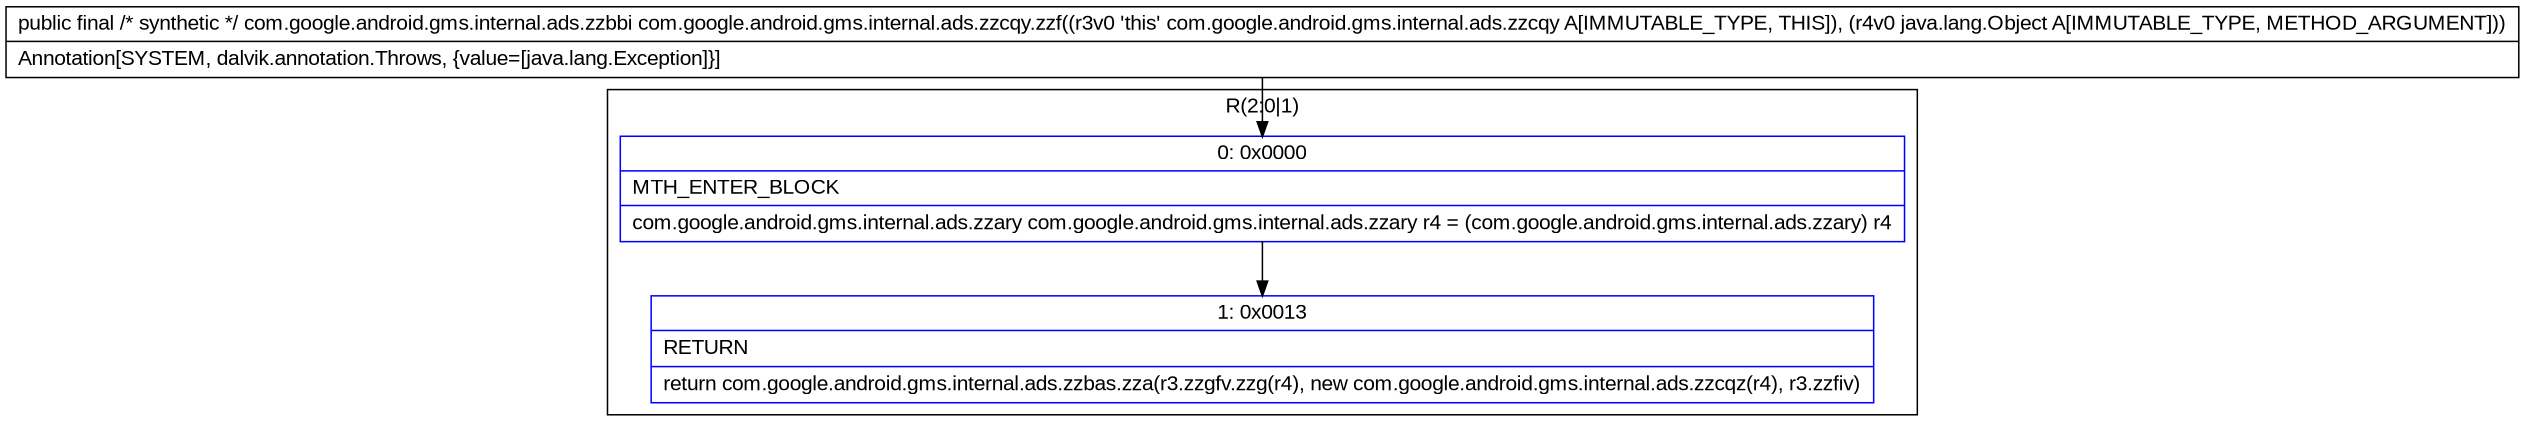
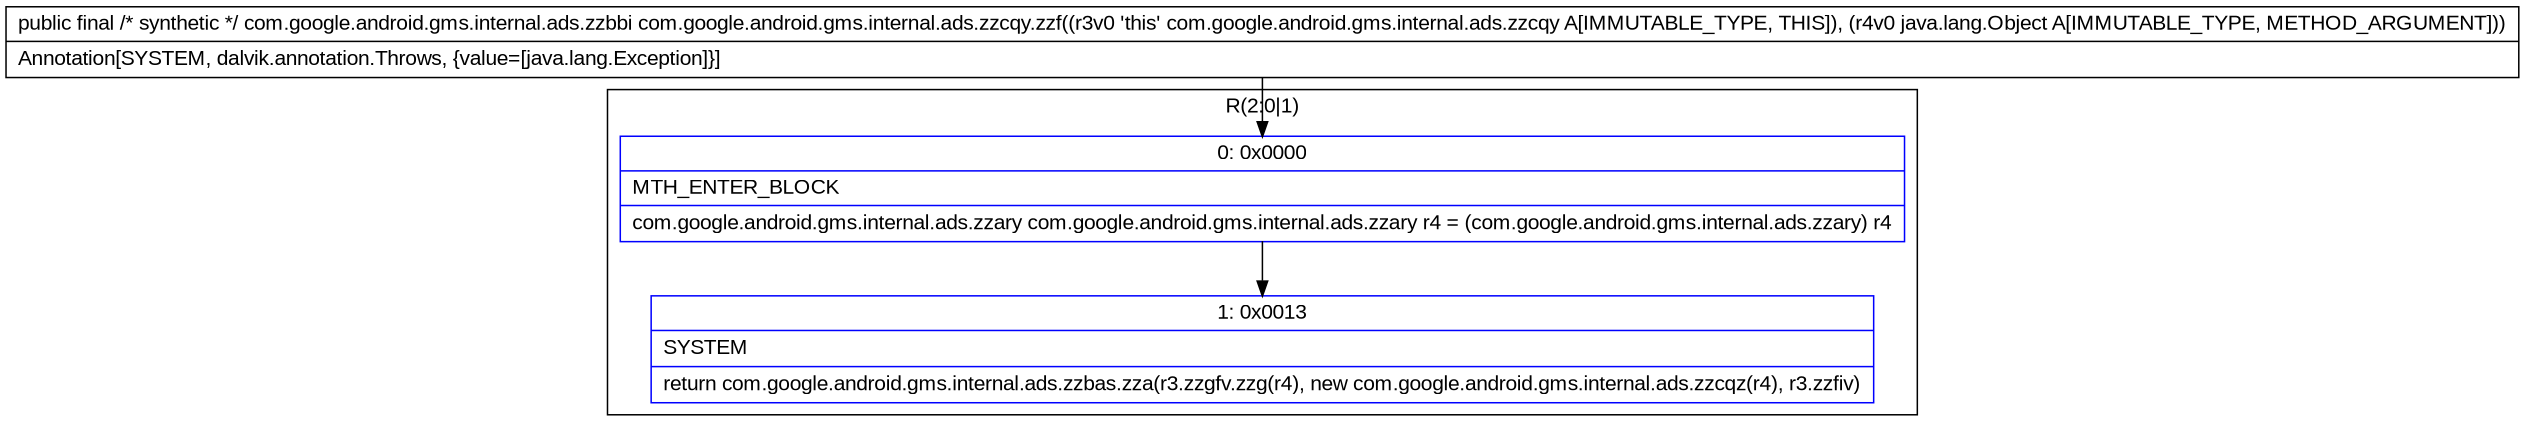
(706, 348) -> (706, 348)
